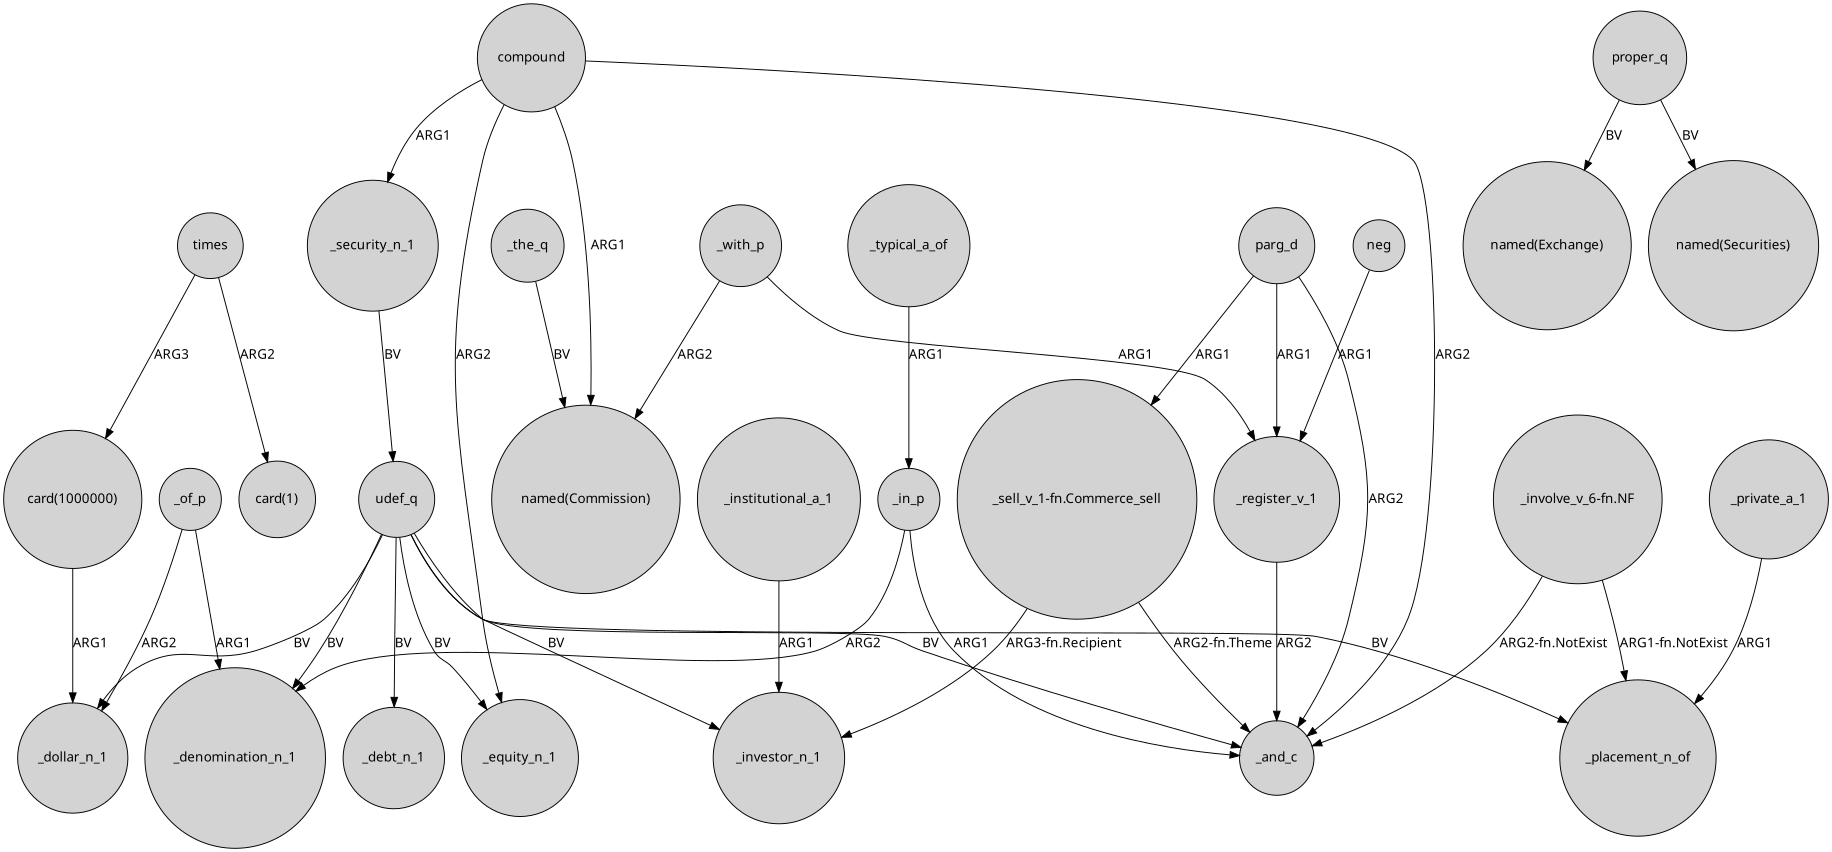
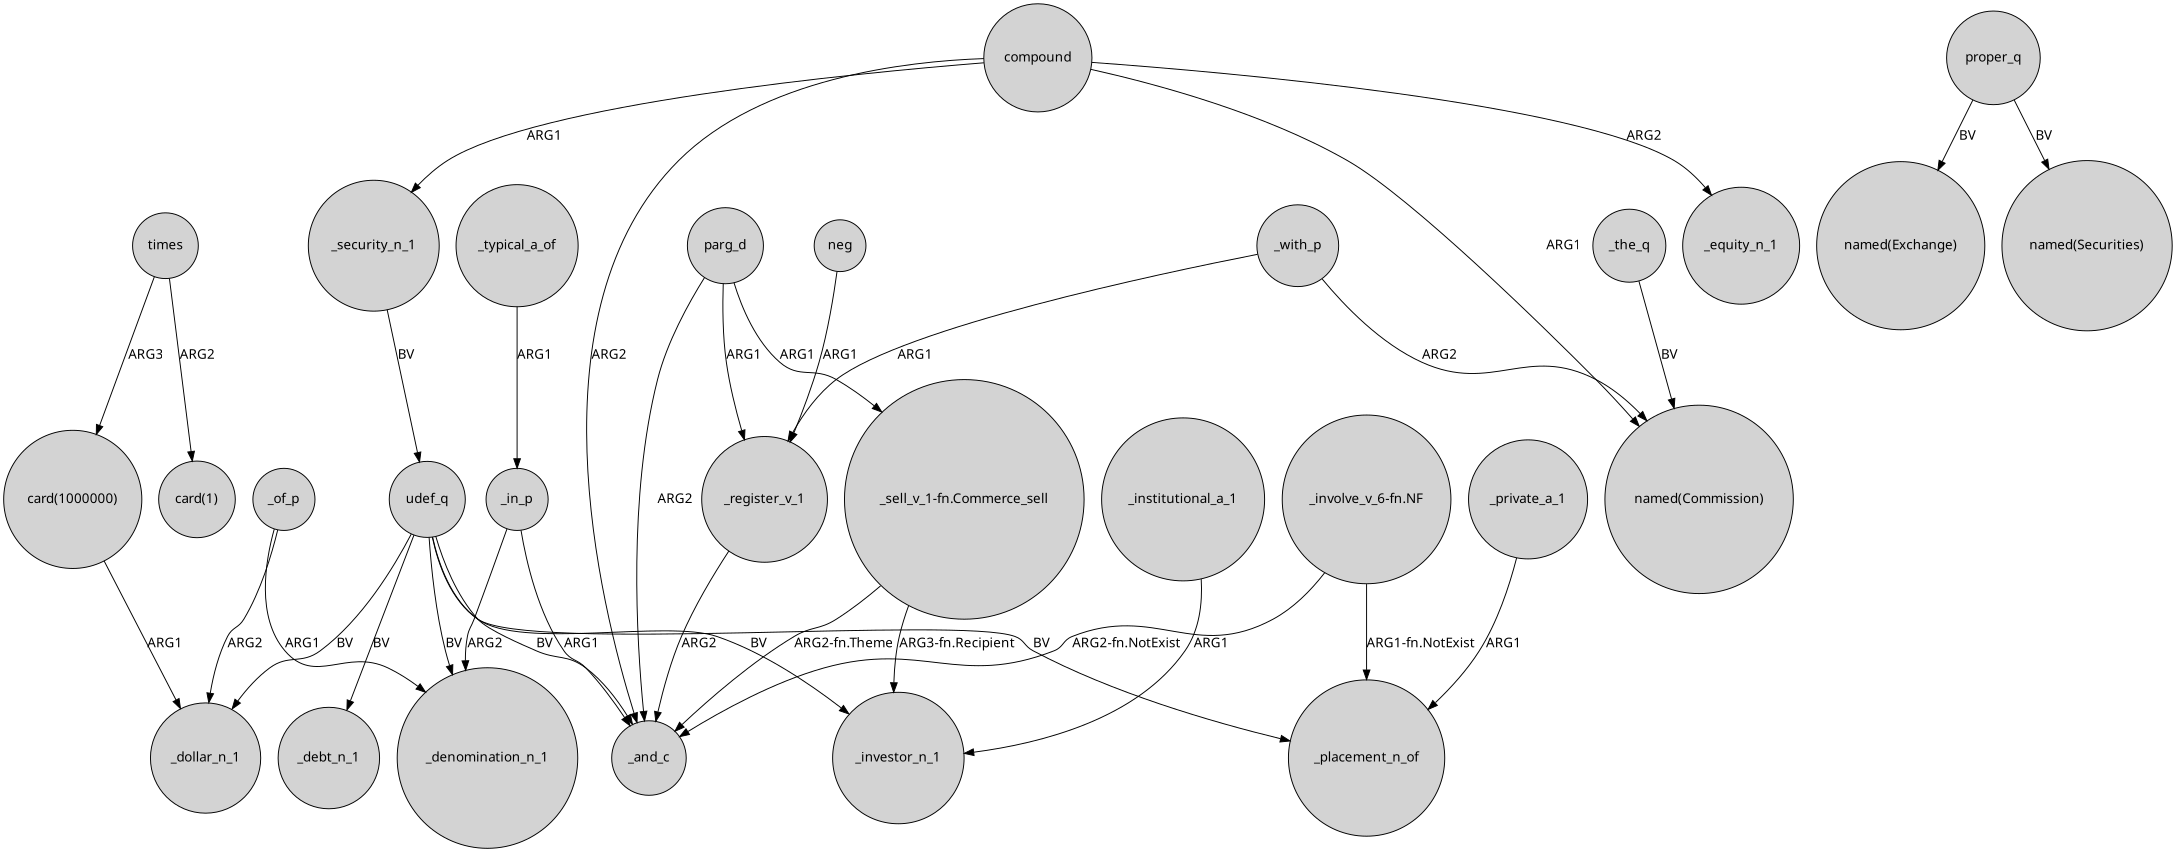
(423, 629) -> none
